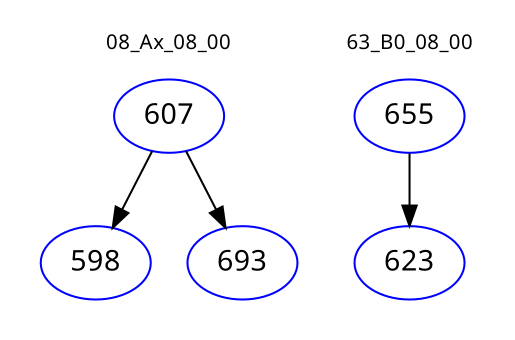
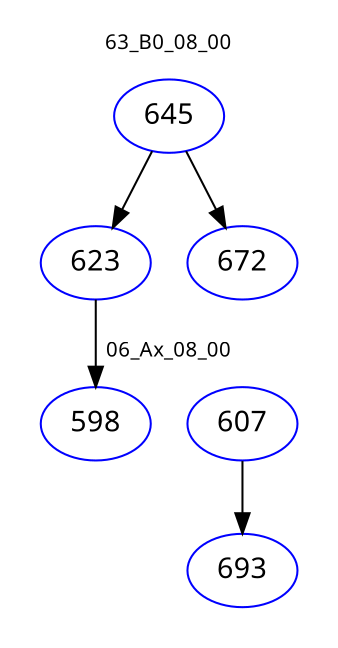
(169, 44) -> (169, 351)
(410, 116) -> (169, 116)
(137, 180) -> (96, 345)
none -> (242, 263)
